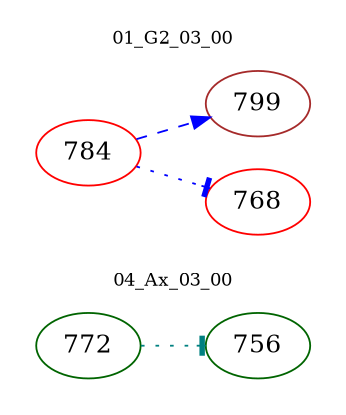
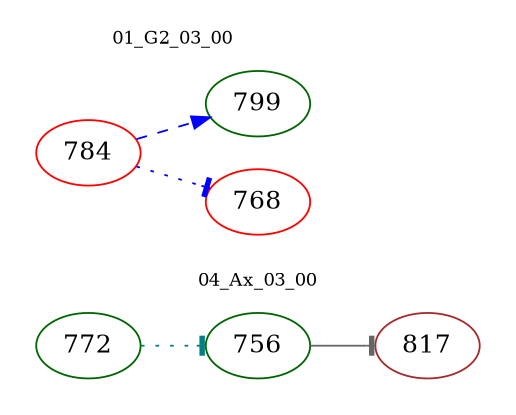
(258, 104) -> (258, 104)
none -> (428, 346)
